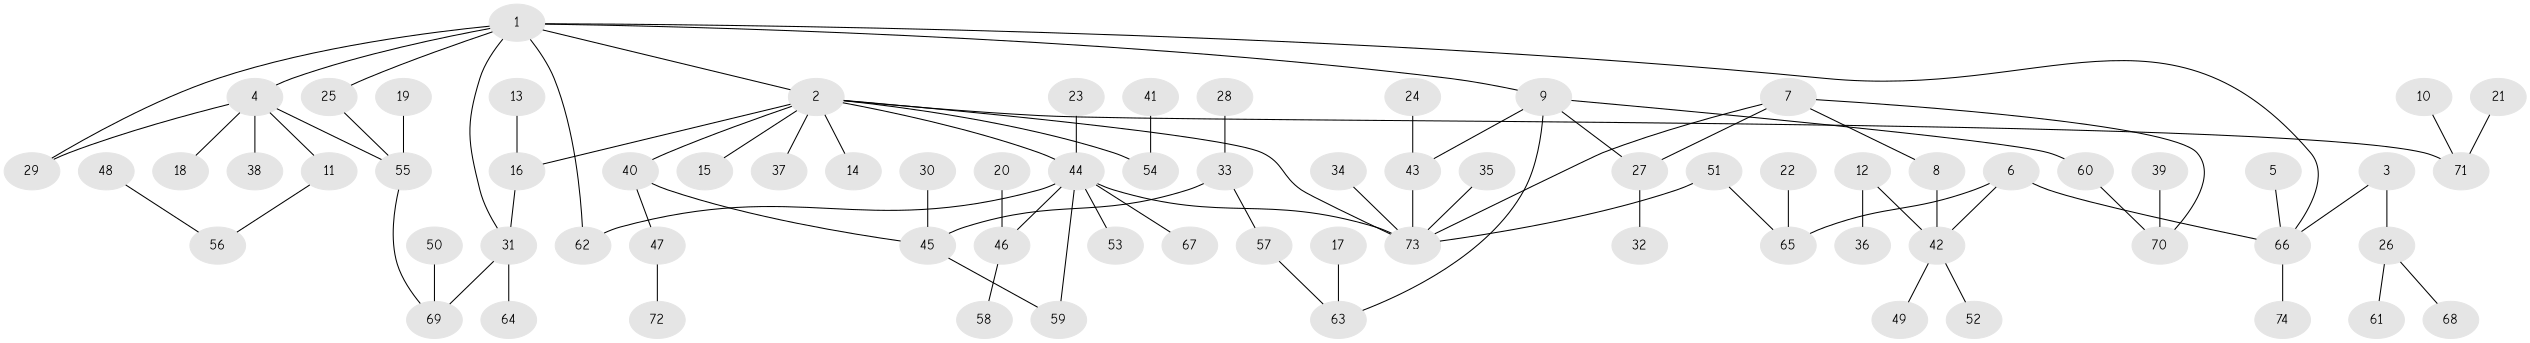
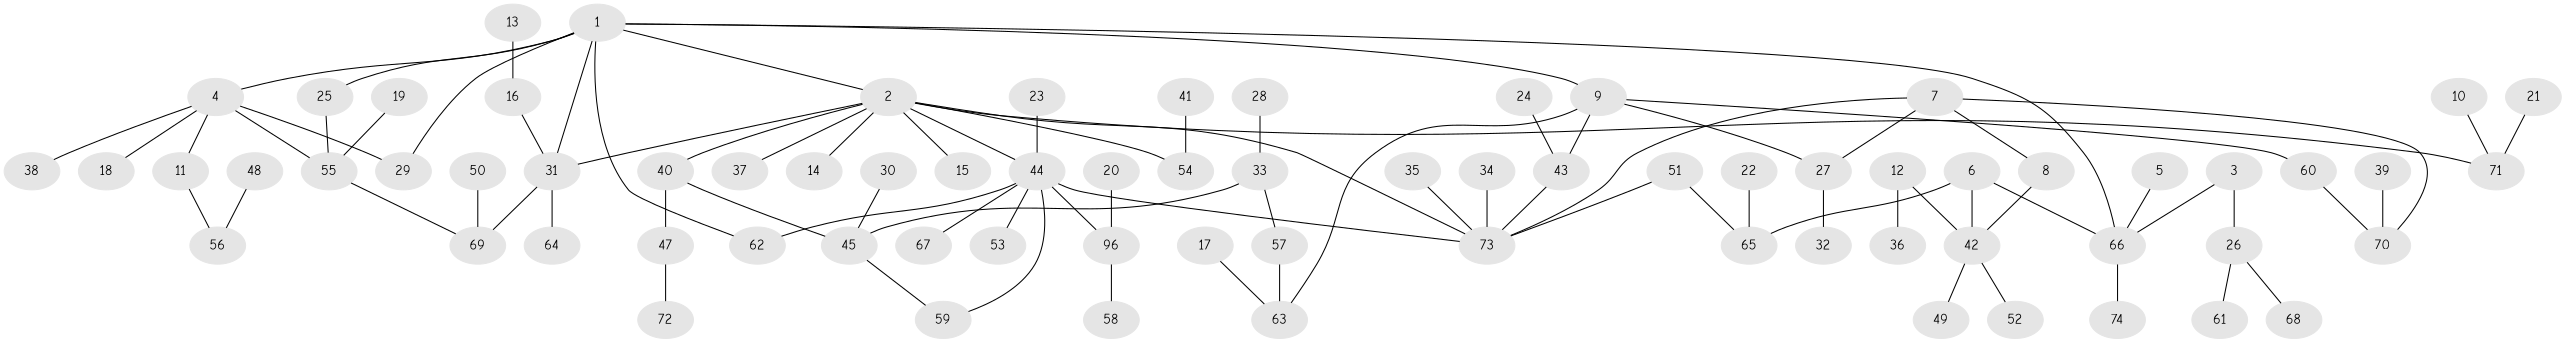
(667, 134) -> (720, 133)
(1002, 246) -> (1111, 246)
